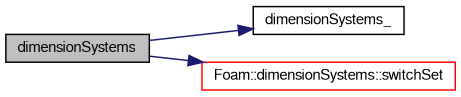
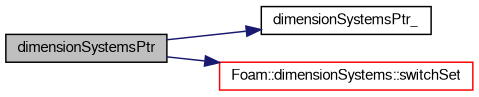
(329, 20) -> (346, 20)
(78, 48) -> (86, 48)
